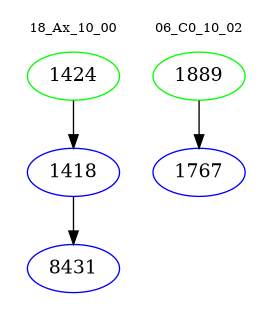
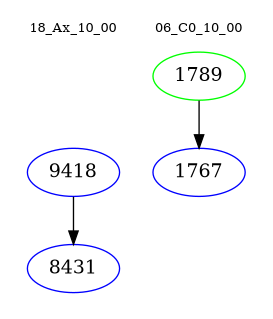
(199, 29) -> (199, 29)
(73, 76) -> none
(199, 76) -> (199, 76)
(73, 172) -> (73, 172)
